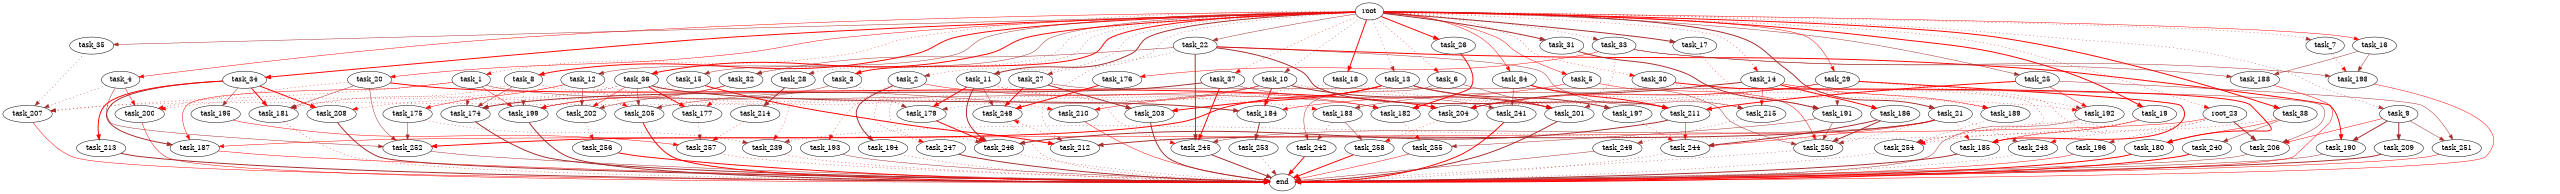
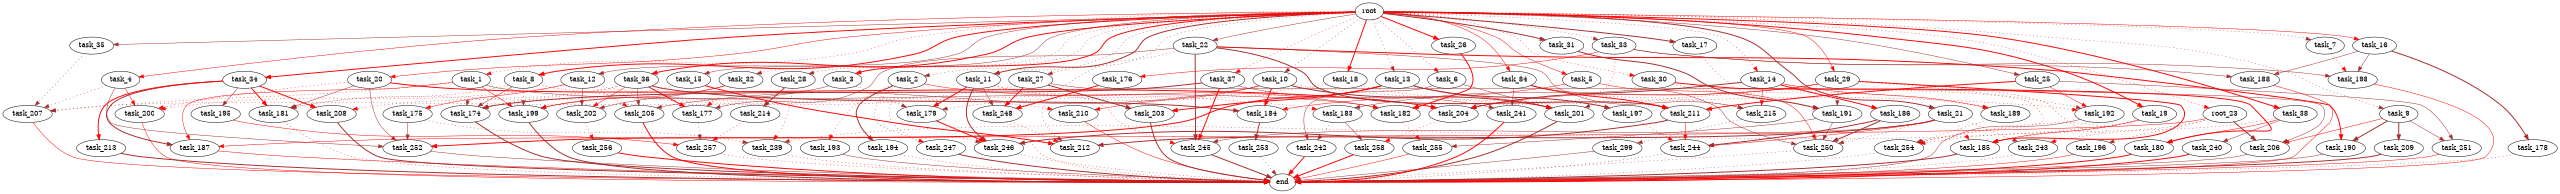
(988, 57) -> (988, 57)
(1039, 131) -> (1032, 131)
(1617, 148) -> (1617, 148)
none -> (2533, 148)
